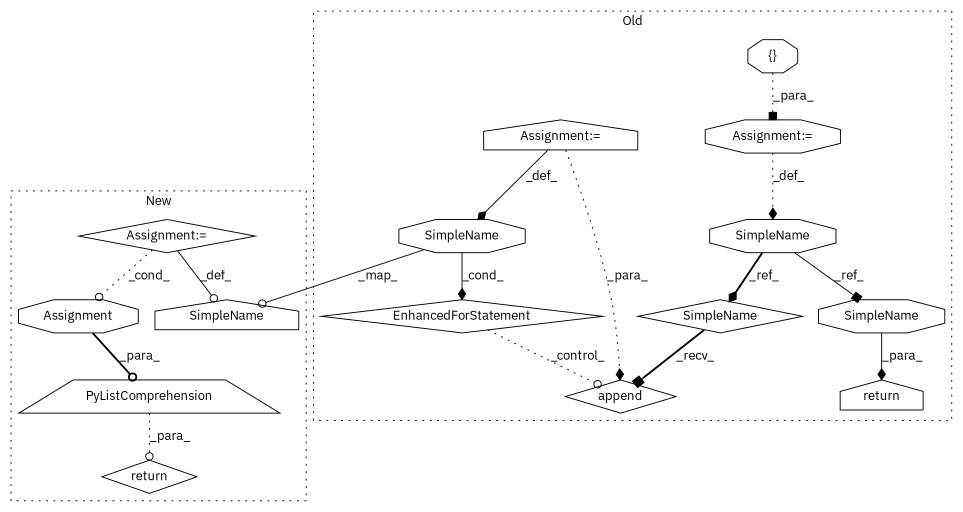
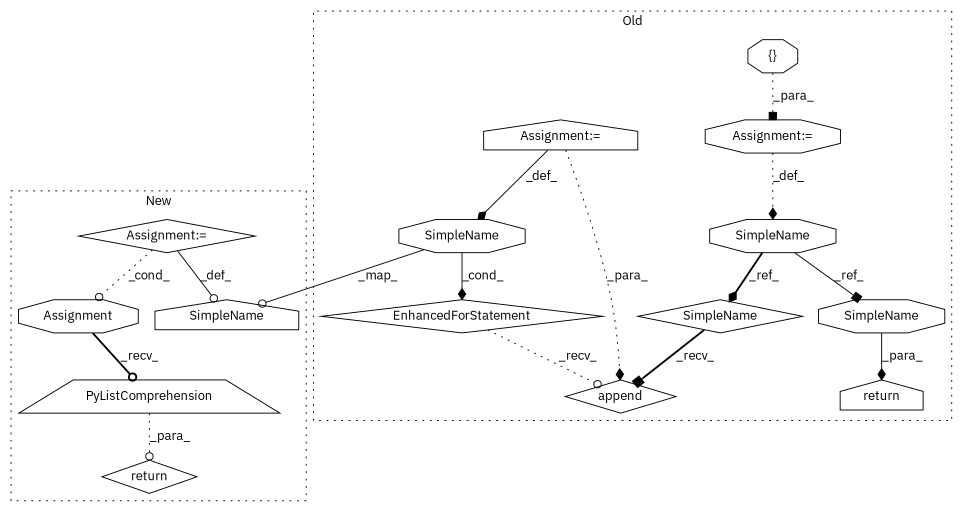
(140, 356) -> (140, 356)
(578, 356) -> (578, 356)
